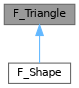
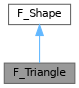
(40, 49) -> (40, 49)
